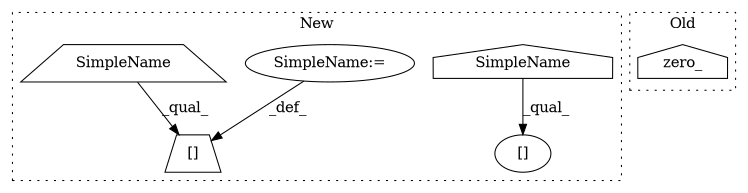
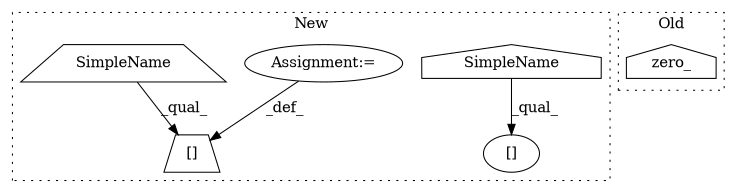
(330, 63) -> (324, 63)
